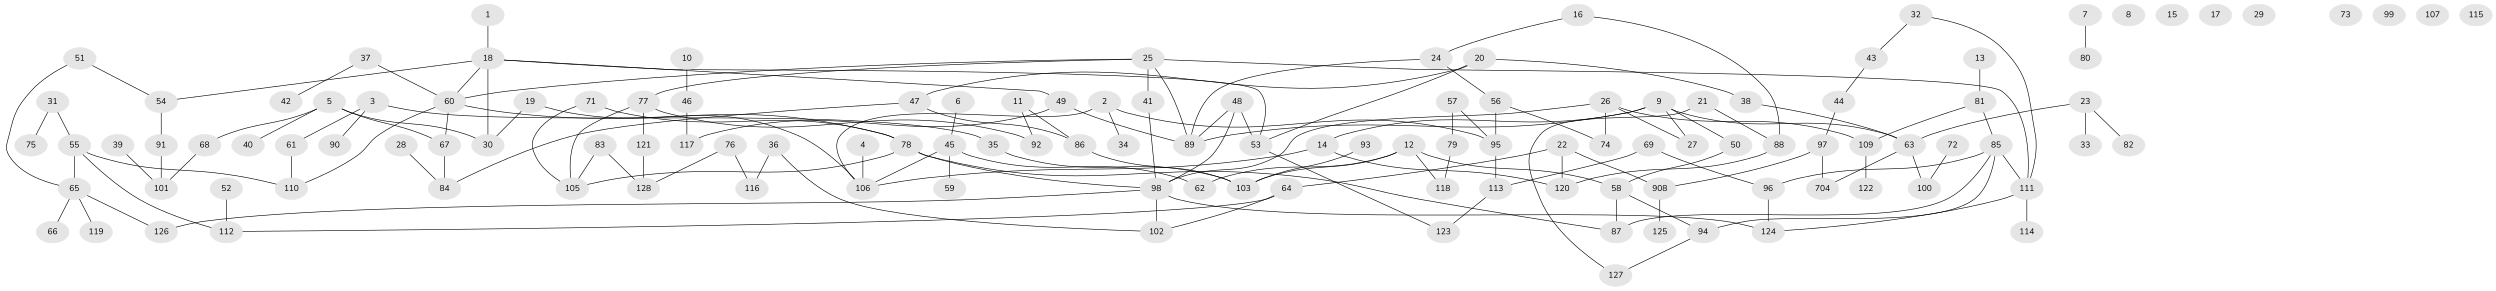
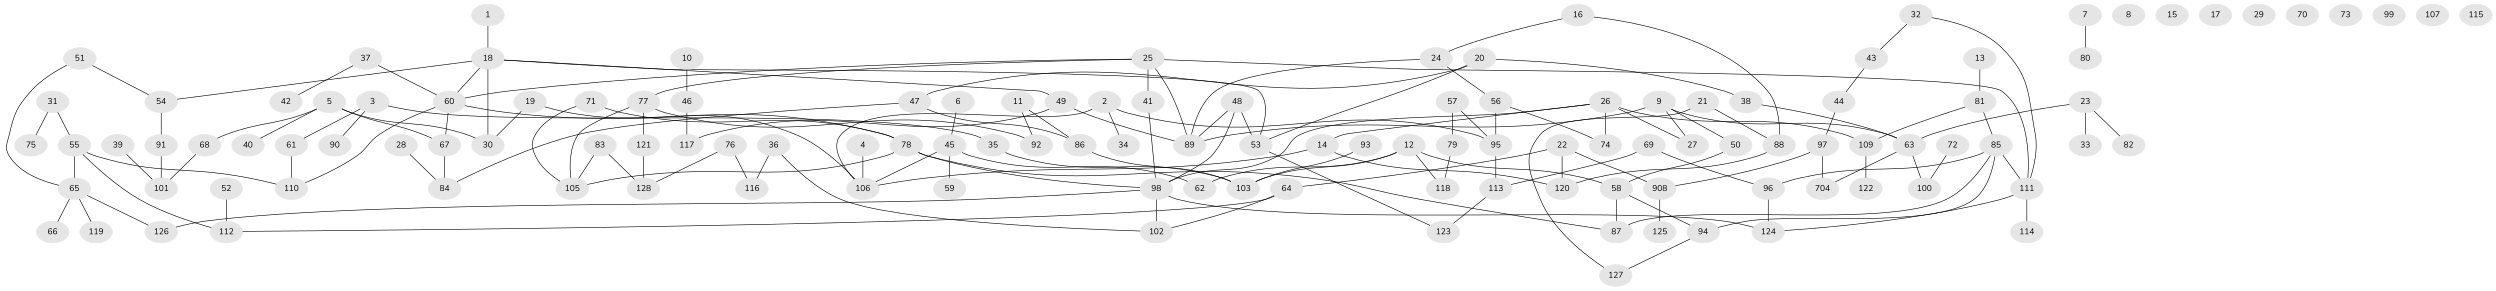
none -> (2302, 15)
(1489, 121) -> (1462, 120)
